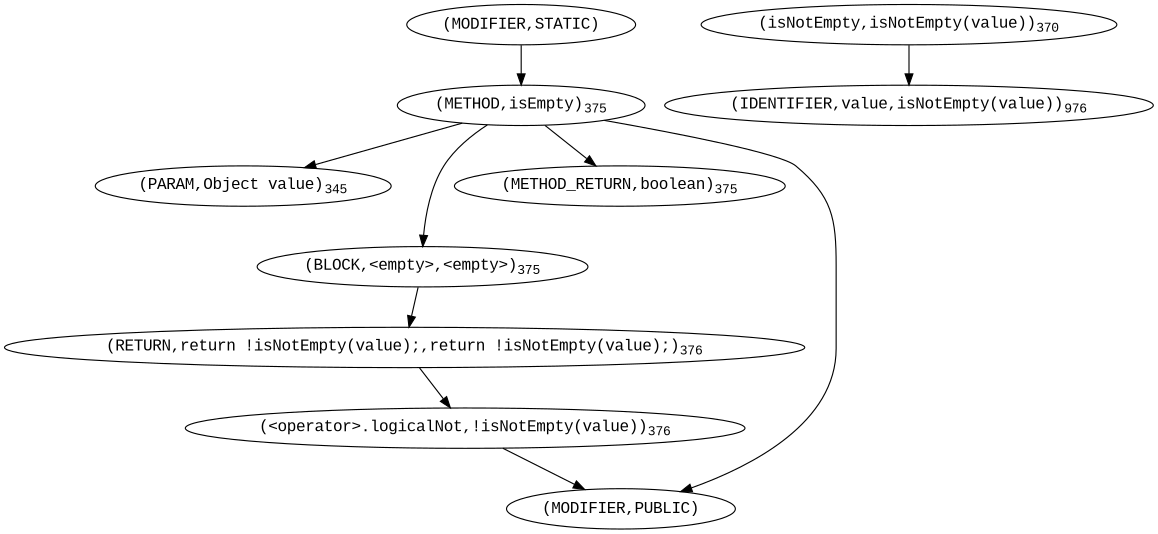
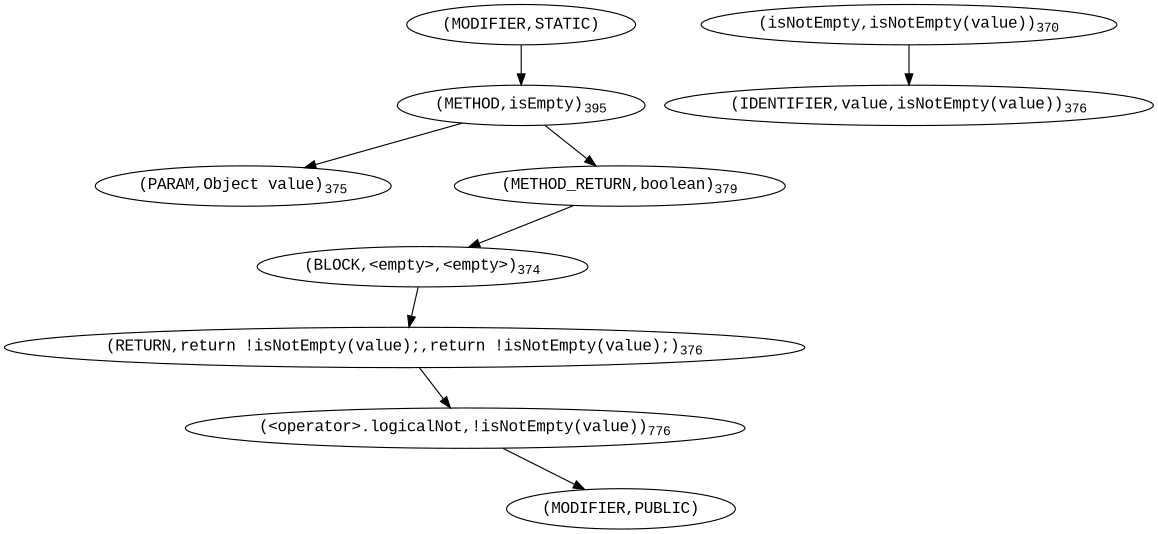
(596, 104) -> (596, 104)
(1076, 104) -> (1076, 104)
(441, 171) -> (526, 224)
(336, 184) -> (336, 184)
(726, 184) -> (726, 184)
(836, 259) -> none
(529, 265) -> (529, 265)
(660, 426) -> (660, 426)
